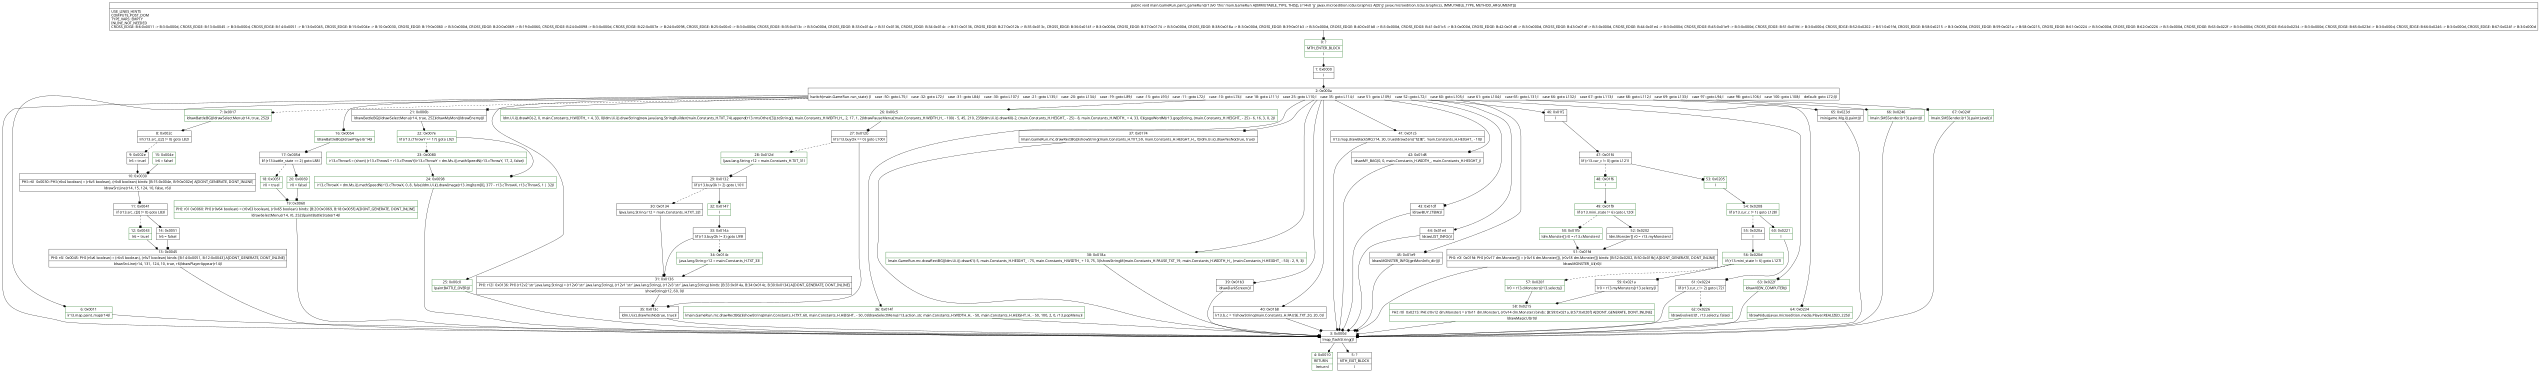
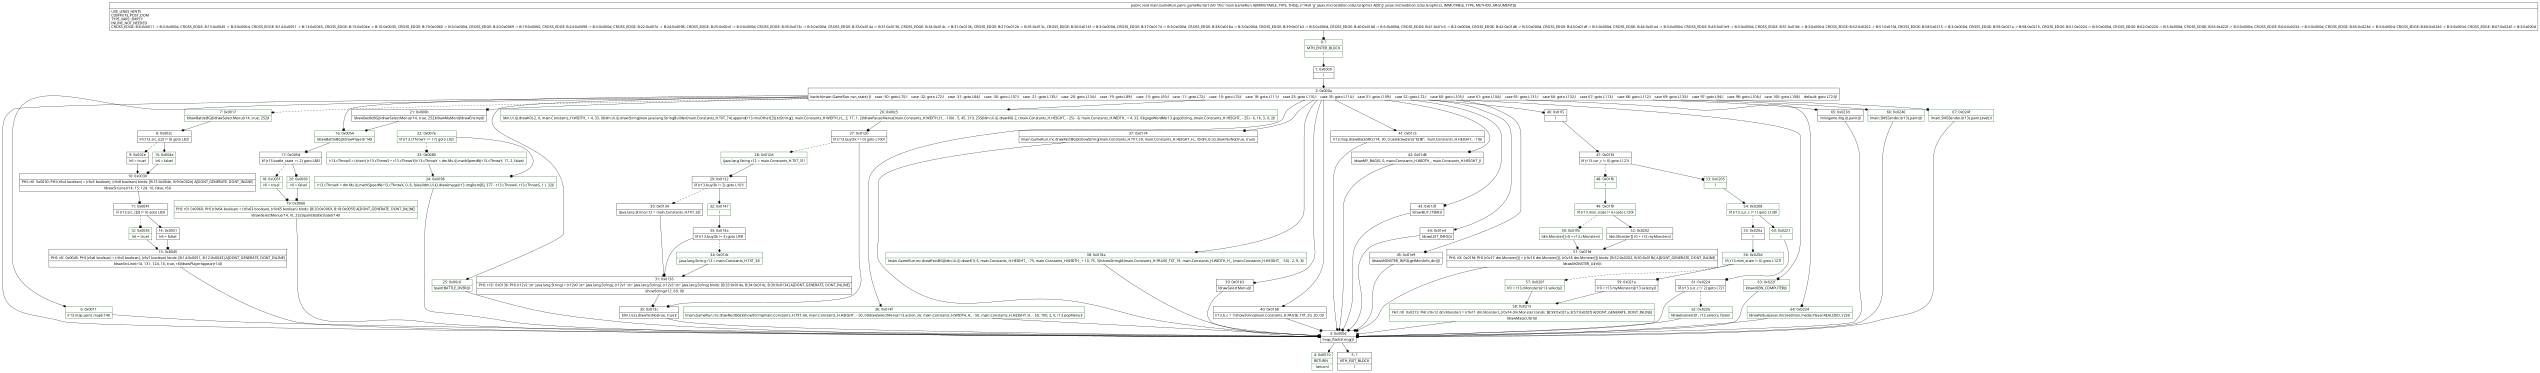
(422, 125) -> (383, 126)
none -> (164, 146)
(1235, 288) -> (1235, 288)
